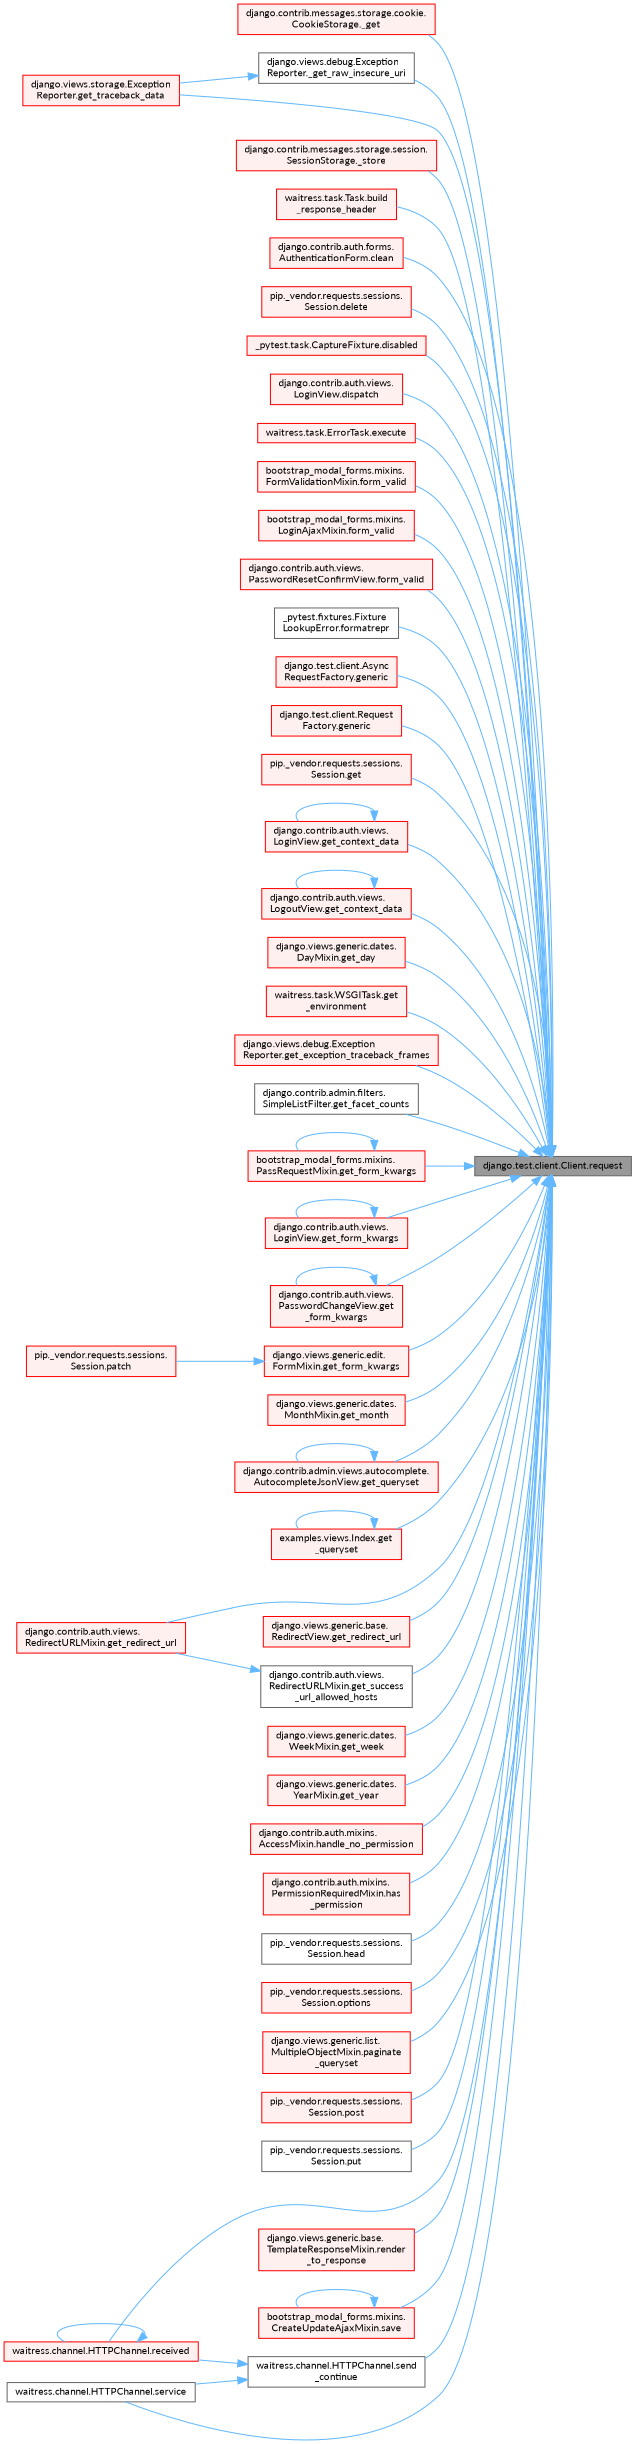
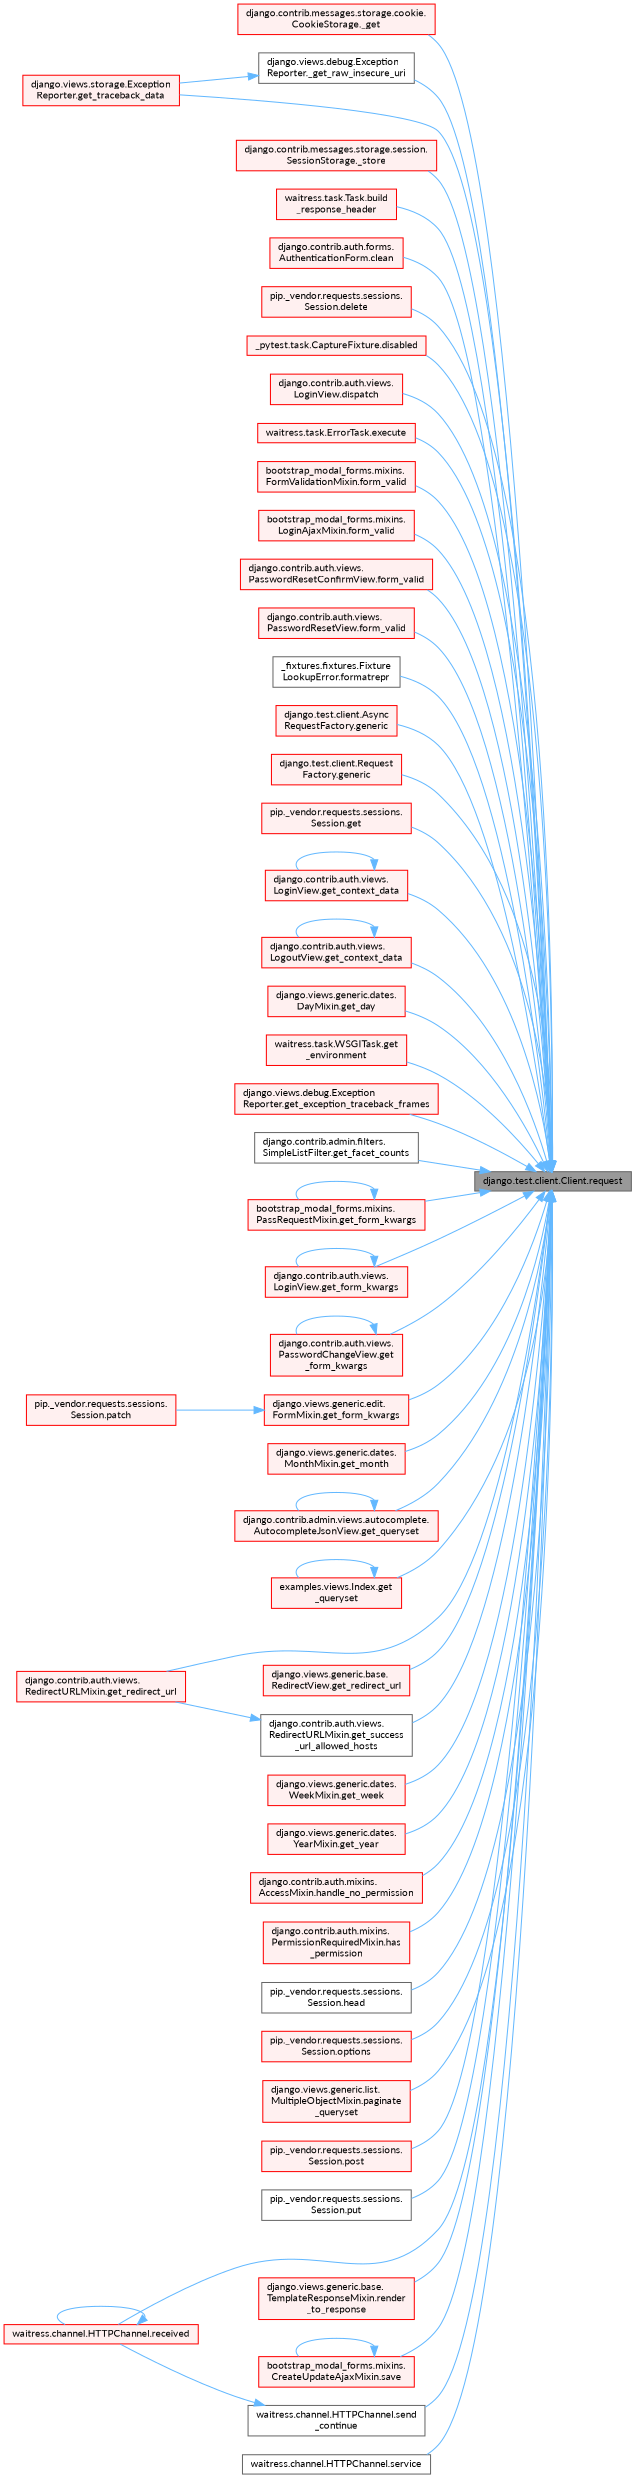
none -> (337, 623)
(337, 623) -> (337, 672)
(217, 2382) -> none
